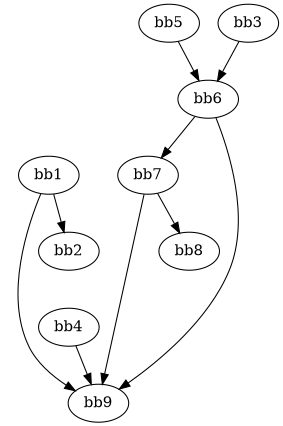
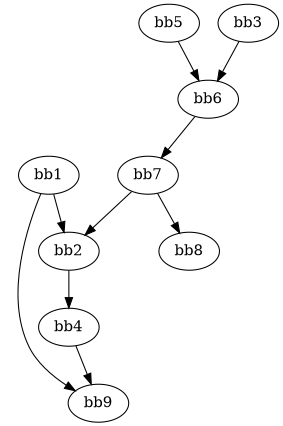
(230, 269) -> none
none -> (69, 284)
(124, 284) -> (112, 210)
